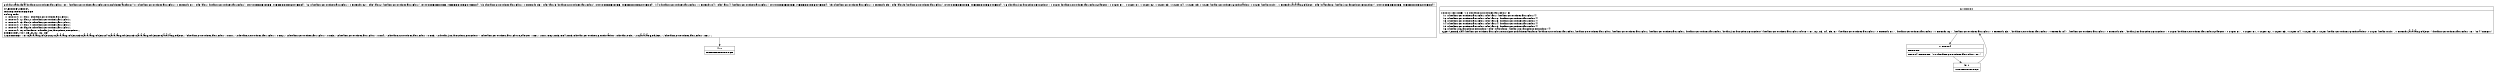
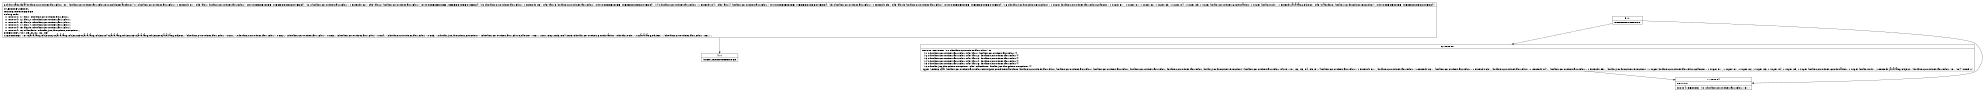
(720, 52) -> (720, 60)
(1957, 59) -> (1936, 37)
(1967, 69) -> (1627, 22)
